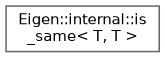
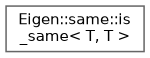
(83, 29) -> (75, 29)
